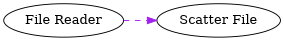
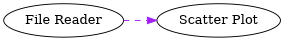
(219, 20) -> (219, 20)
